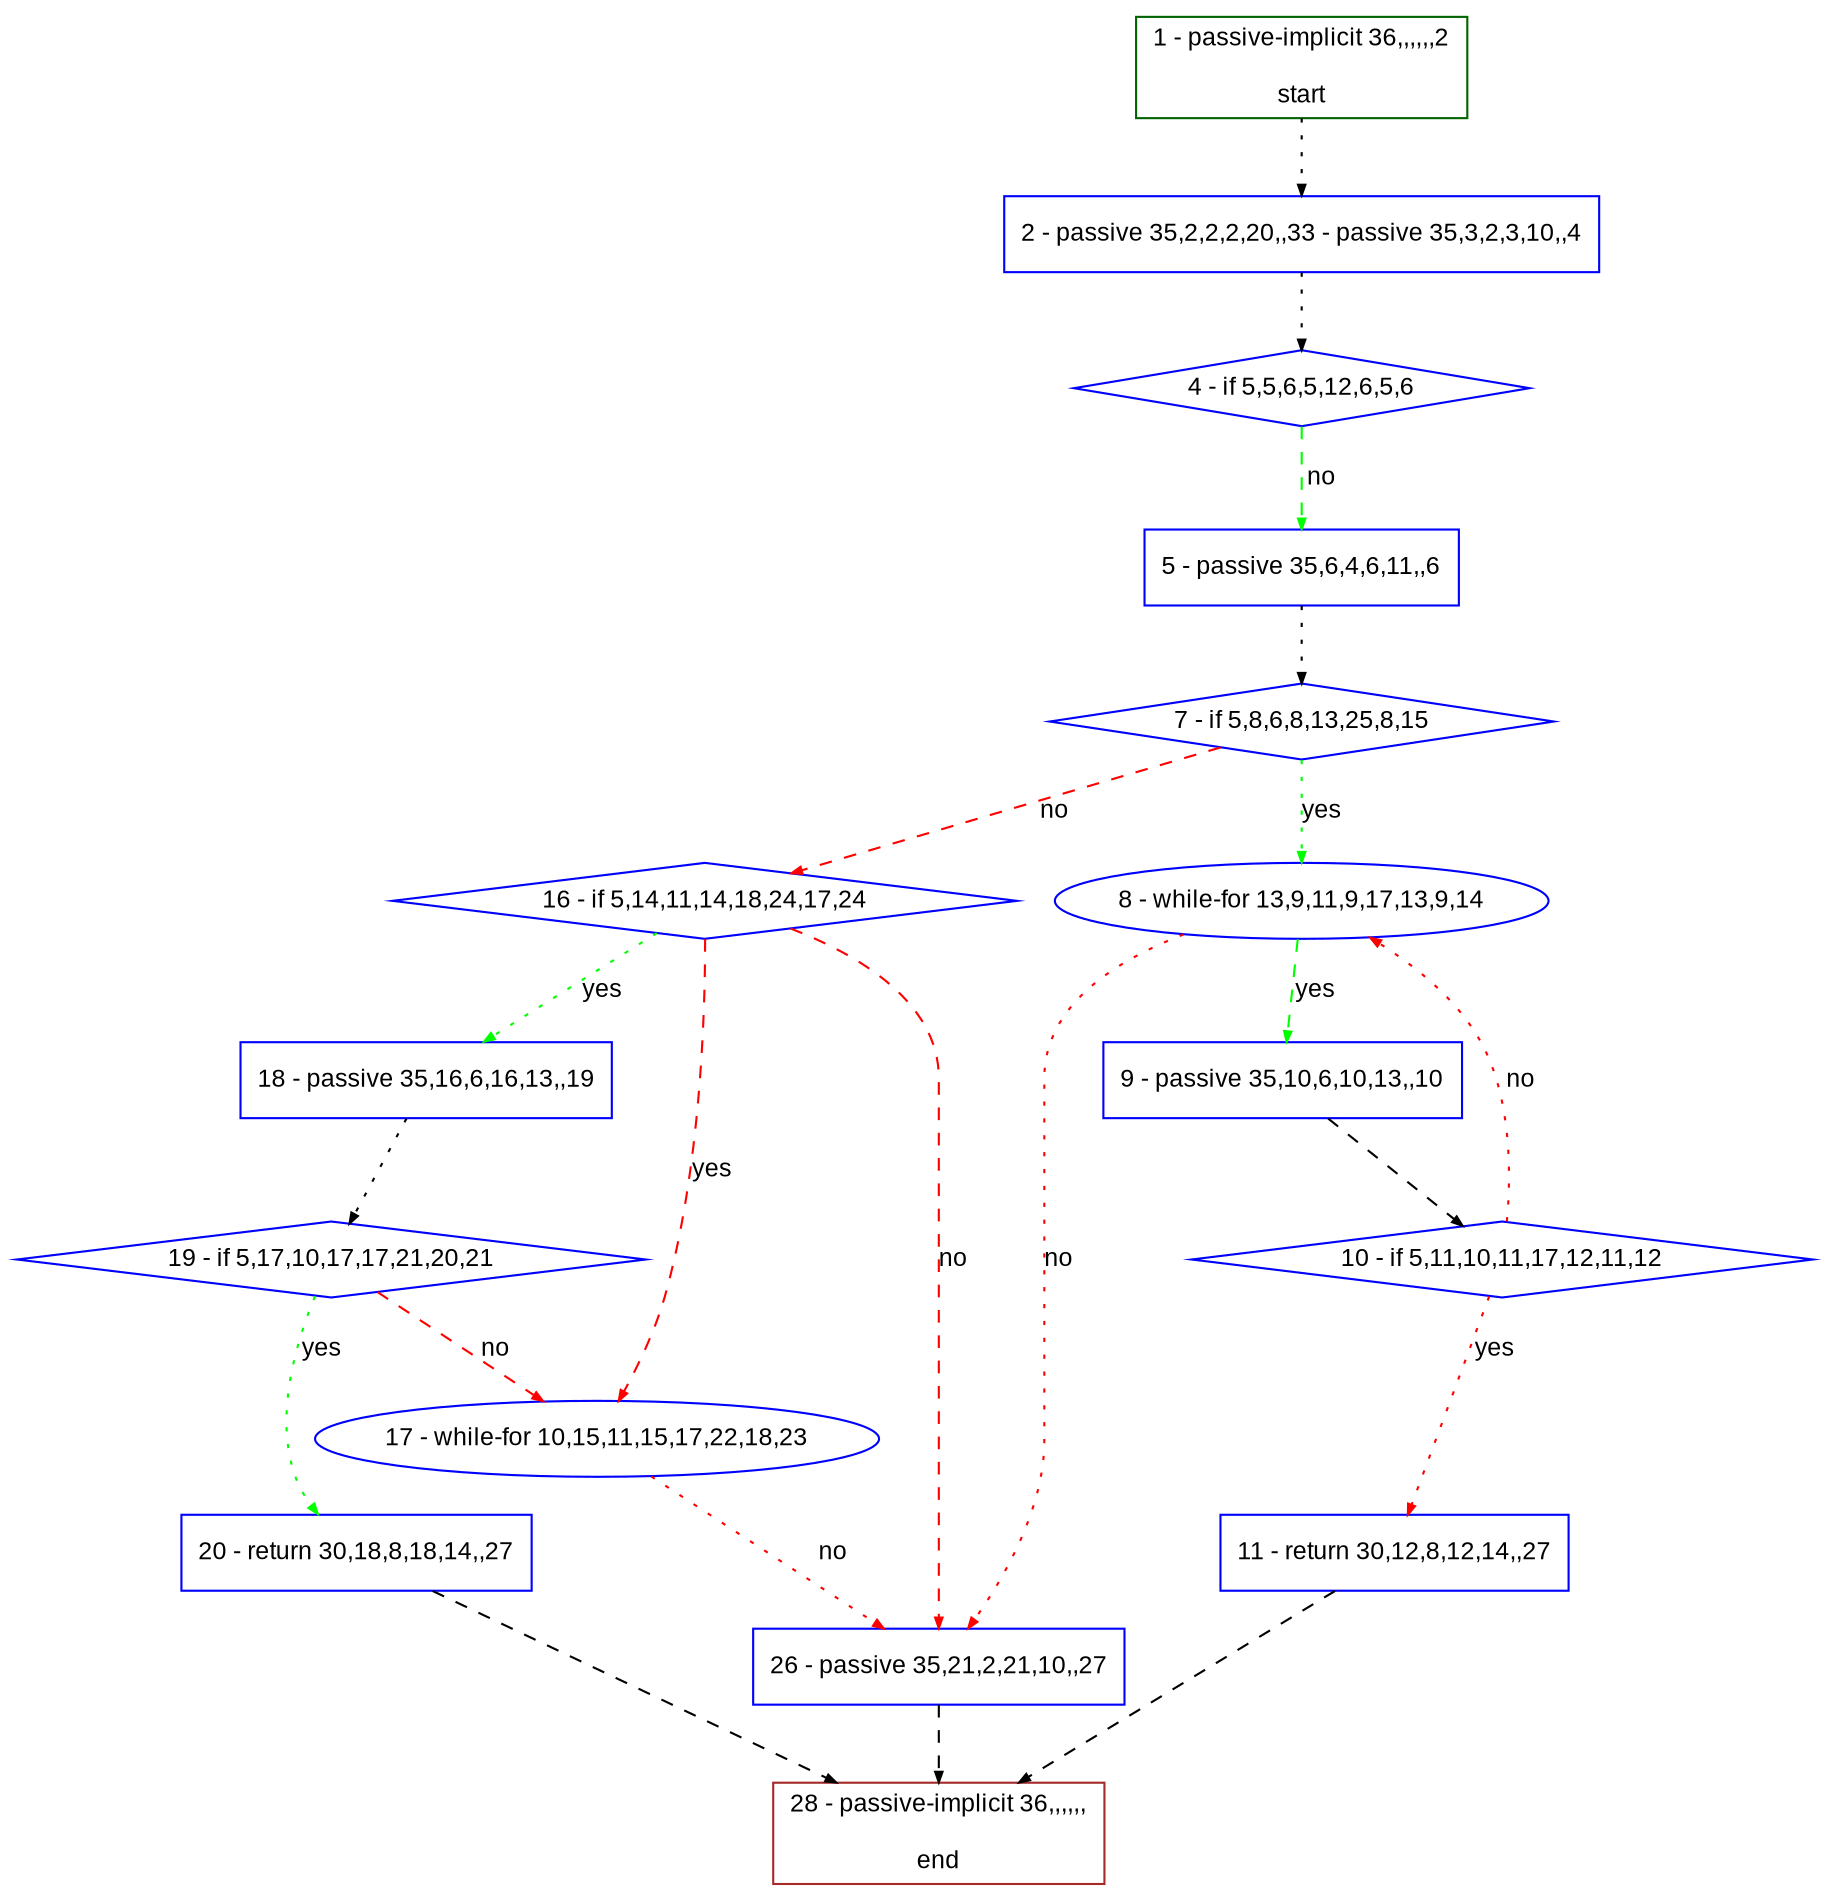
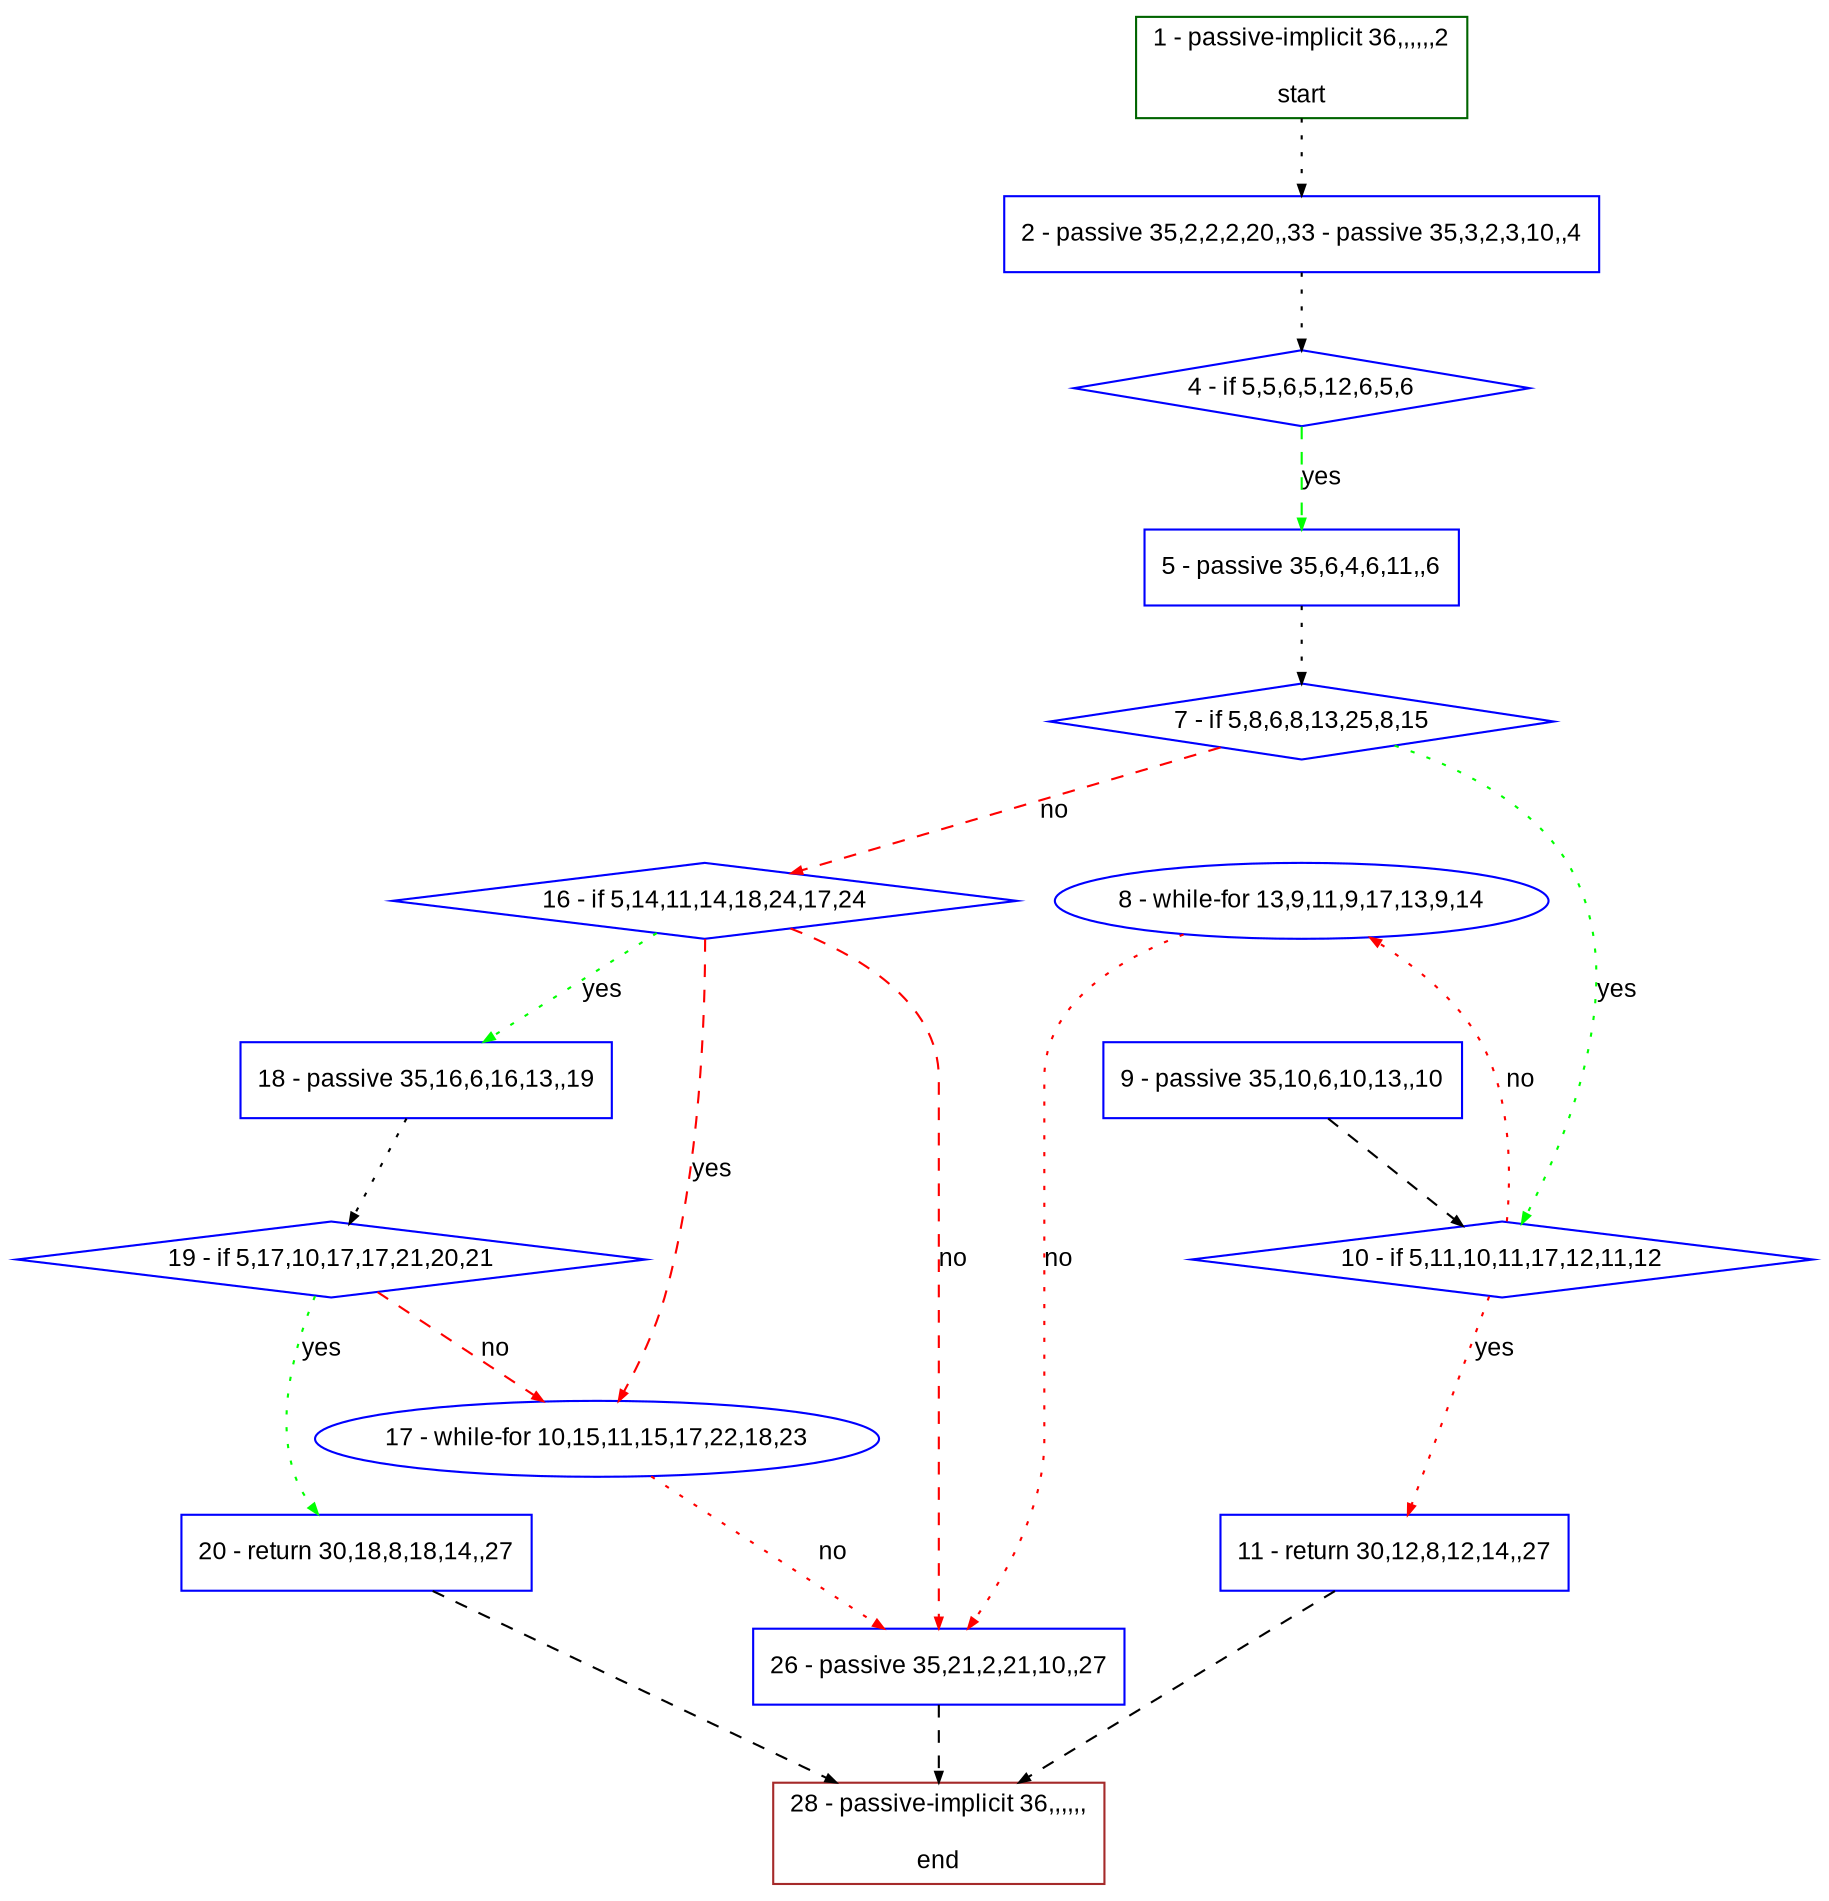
(1322, 478) -> (1322, 478)
(1302, 806) -> (1592, 936)
(1293, 985) -> none
